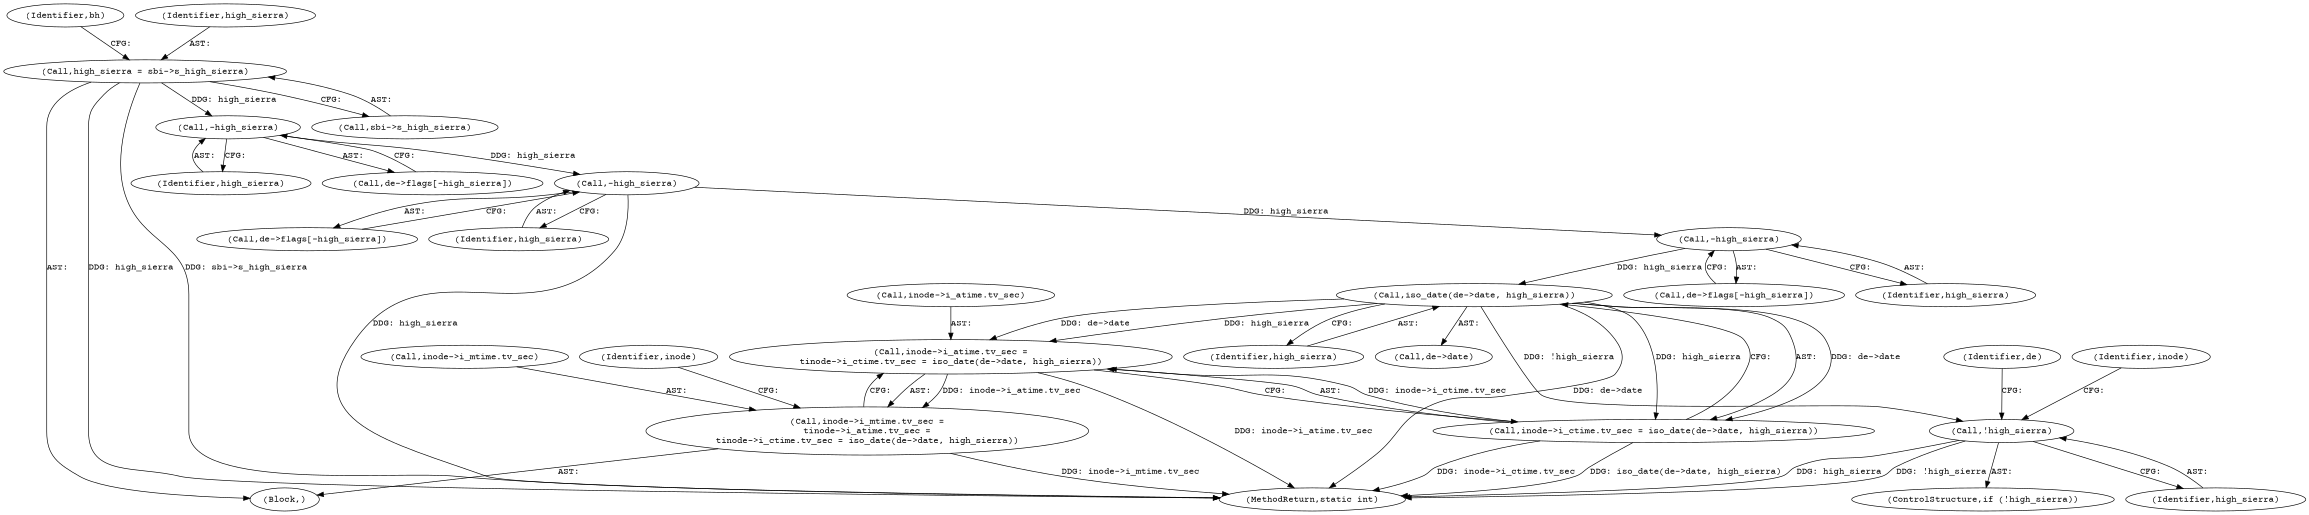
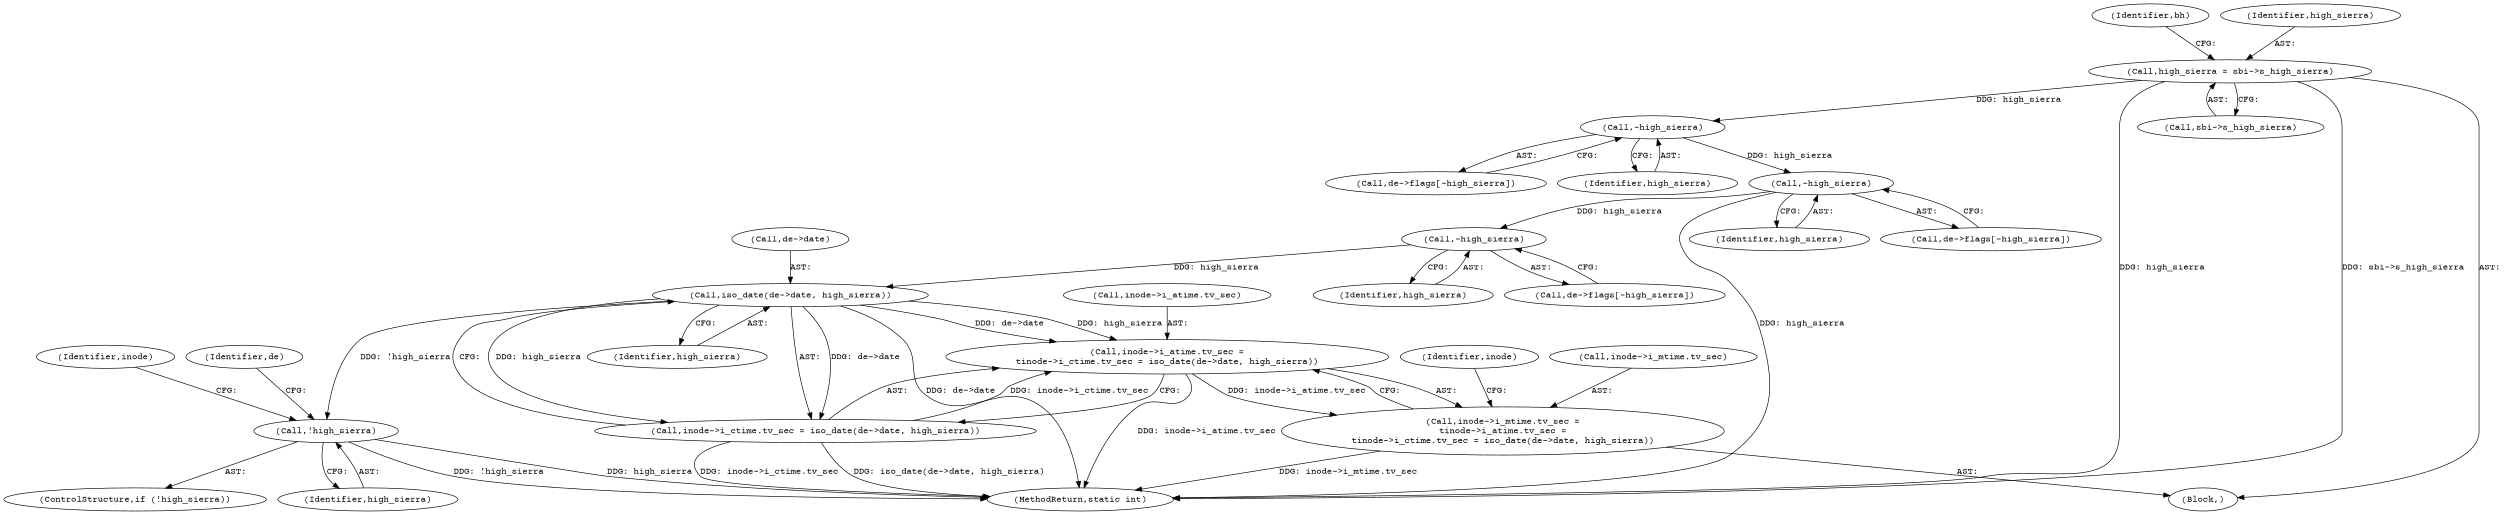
(1456, 323) -> (790, 264)
